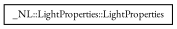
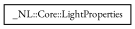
(88, 15) -> (68, 15)
